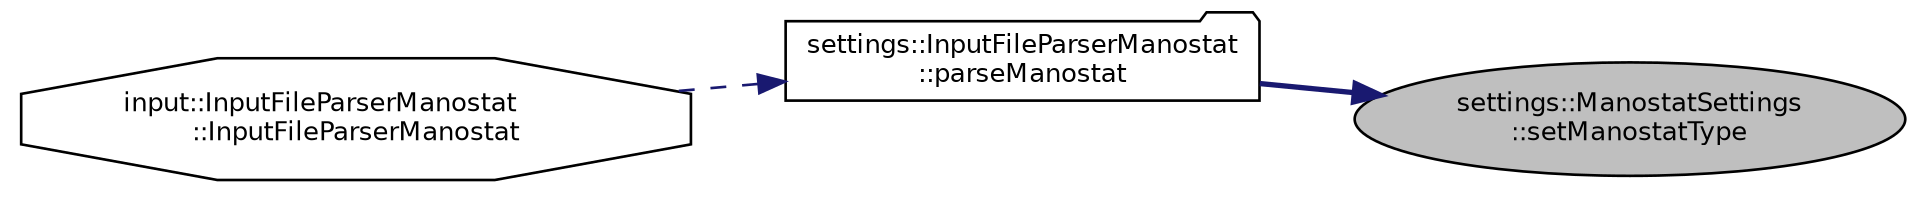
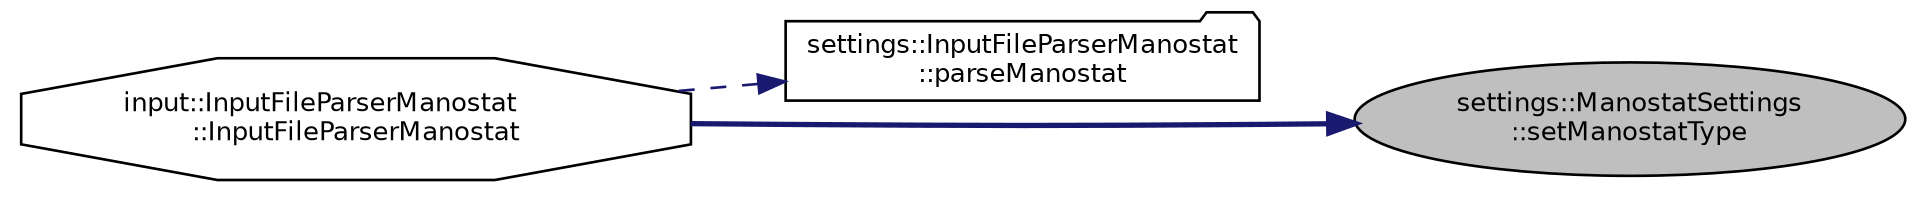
(1307, 88) -> (1009, 125)
